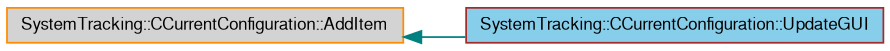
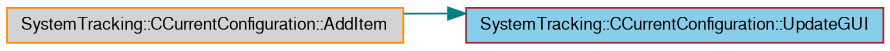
(444, 37) -> (426, 14)
